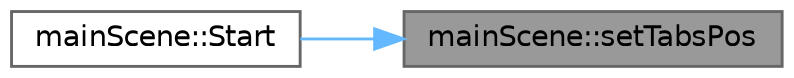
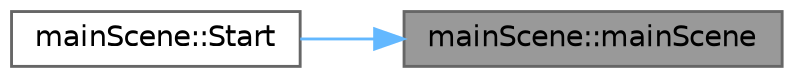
(593, 39) -> (593, 39)
